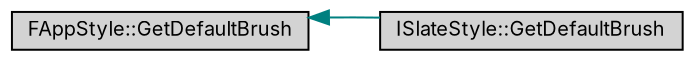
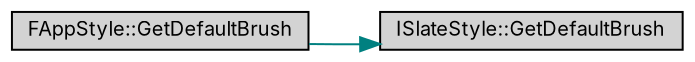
(355, 17) -> (335, 44)
